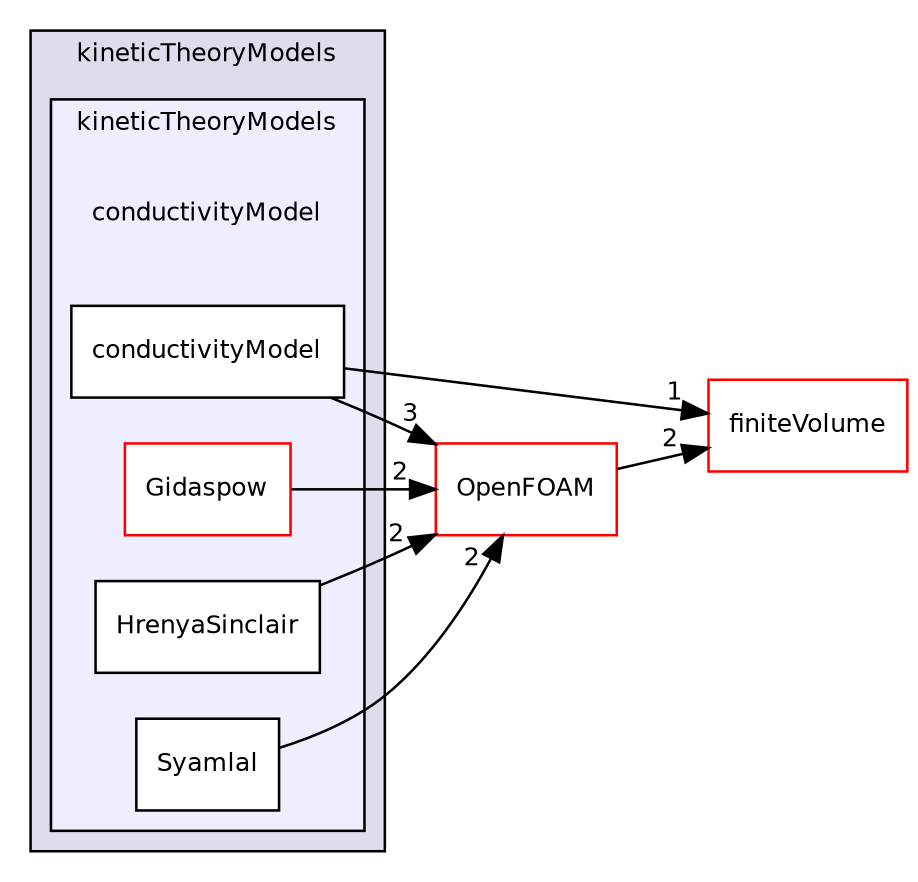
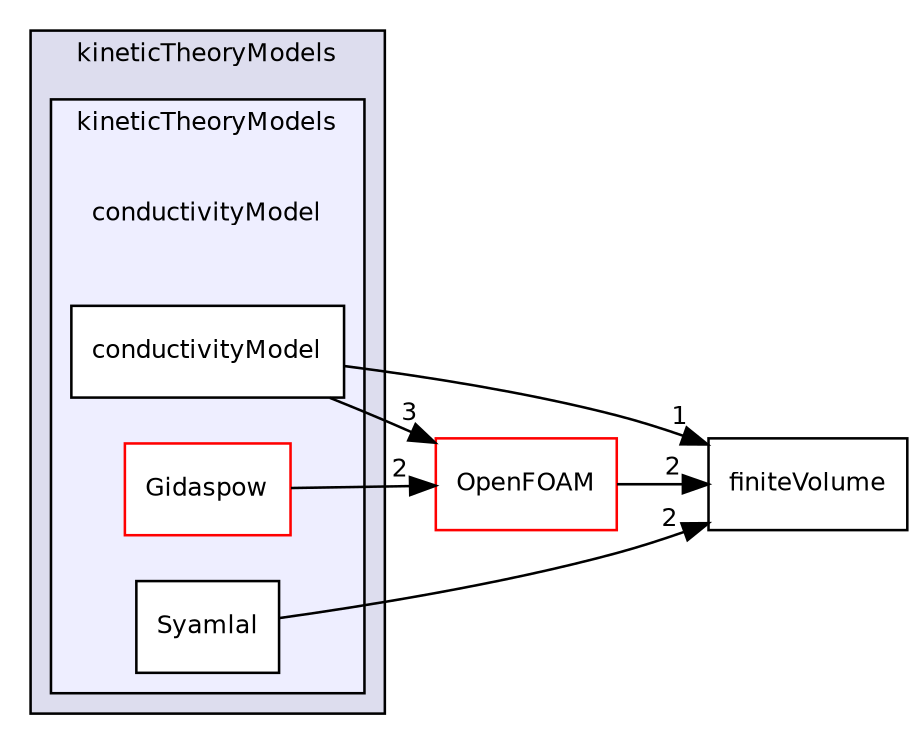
(808, 426) -> (808, 484)
(208, 627) -> none
(406, 677) -> (484, 584)
